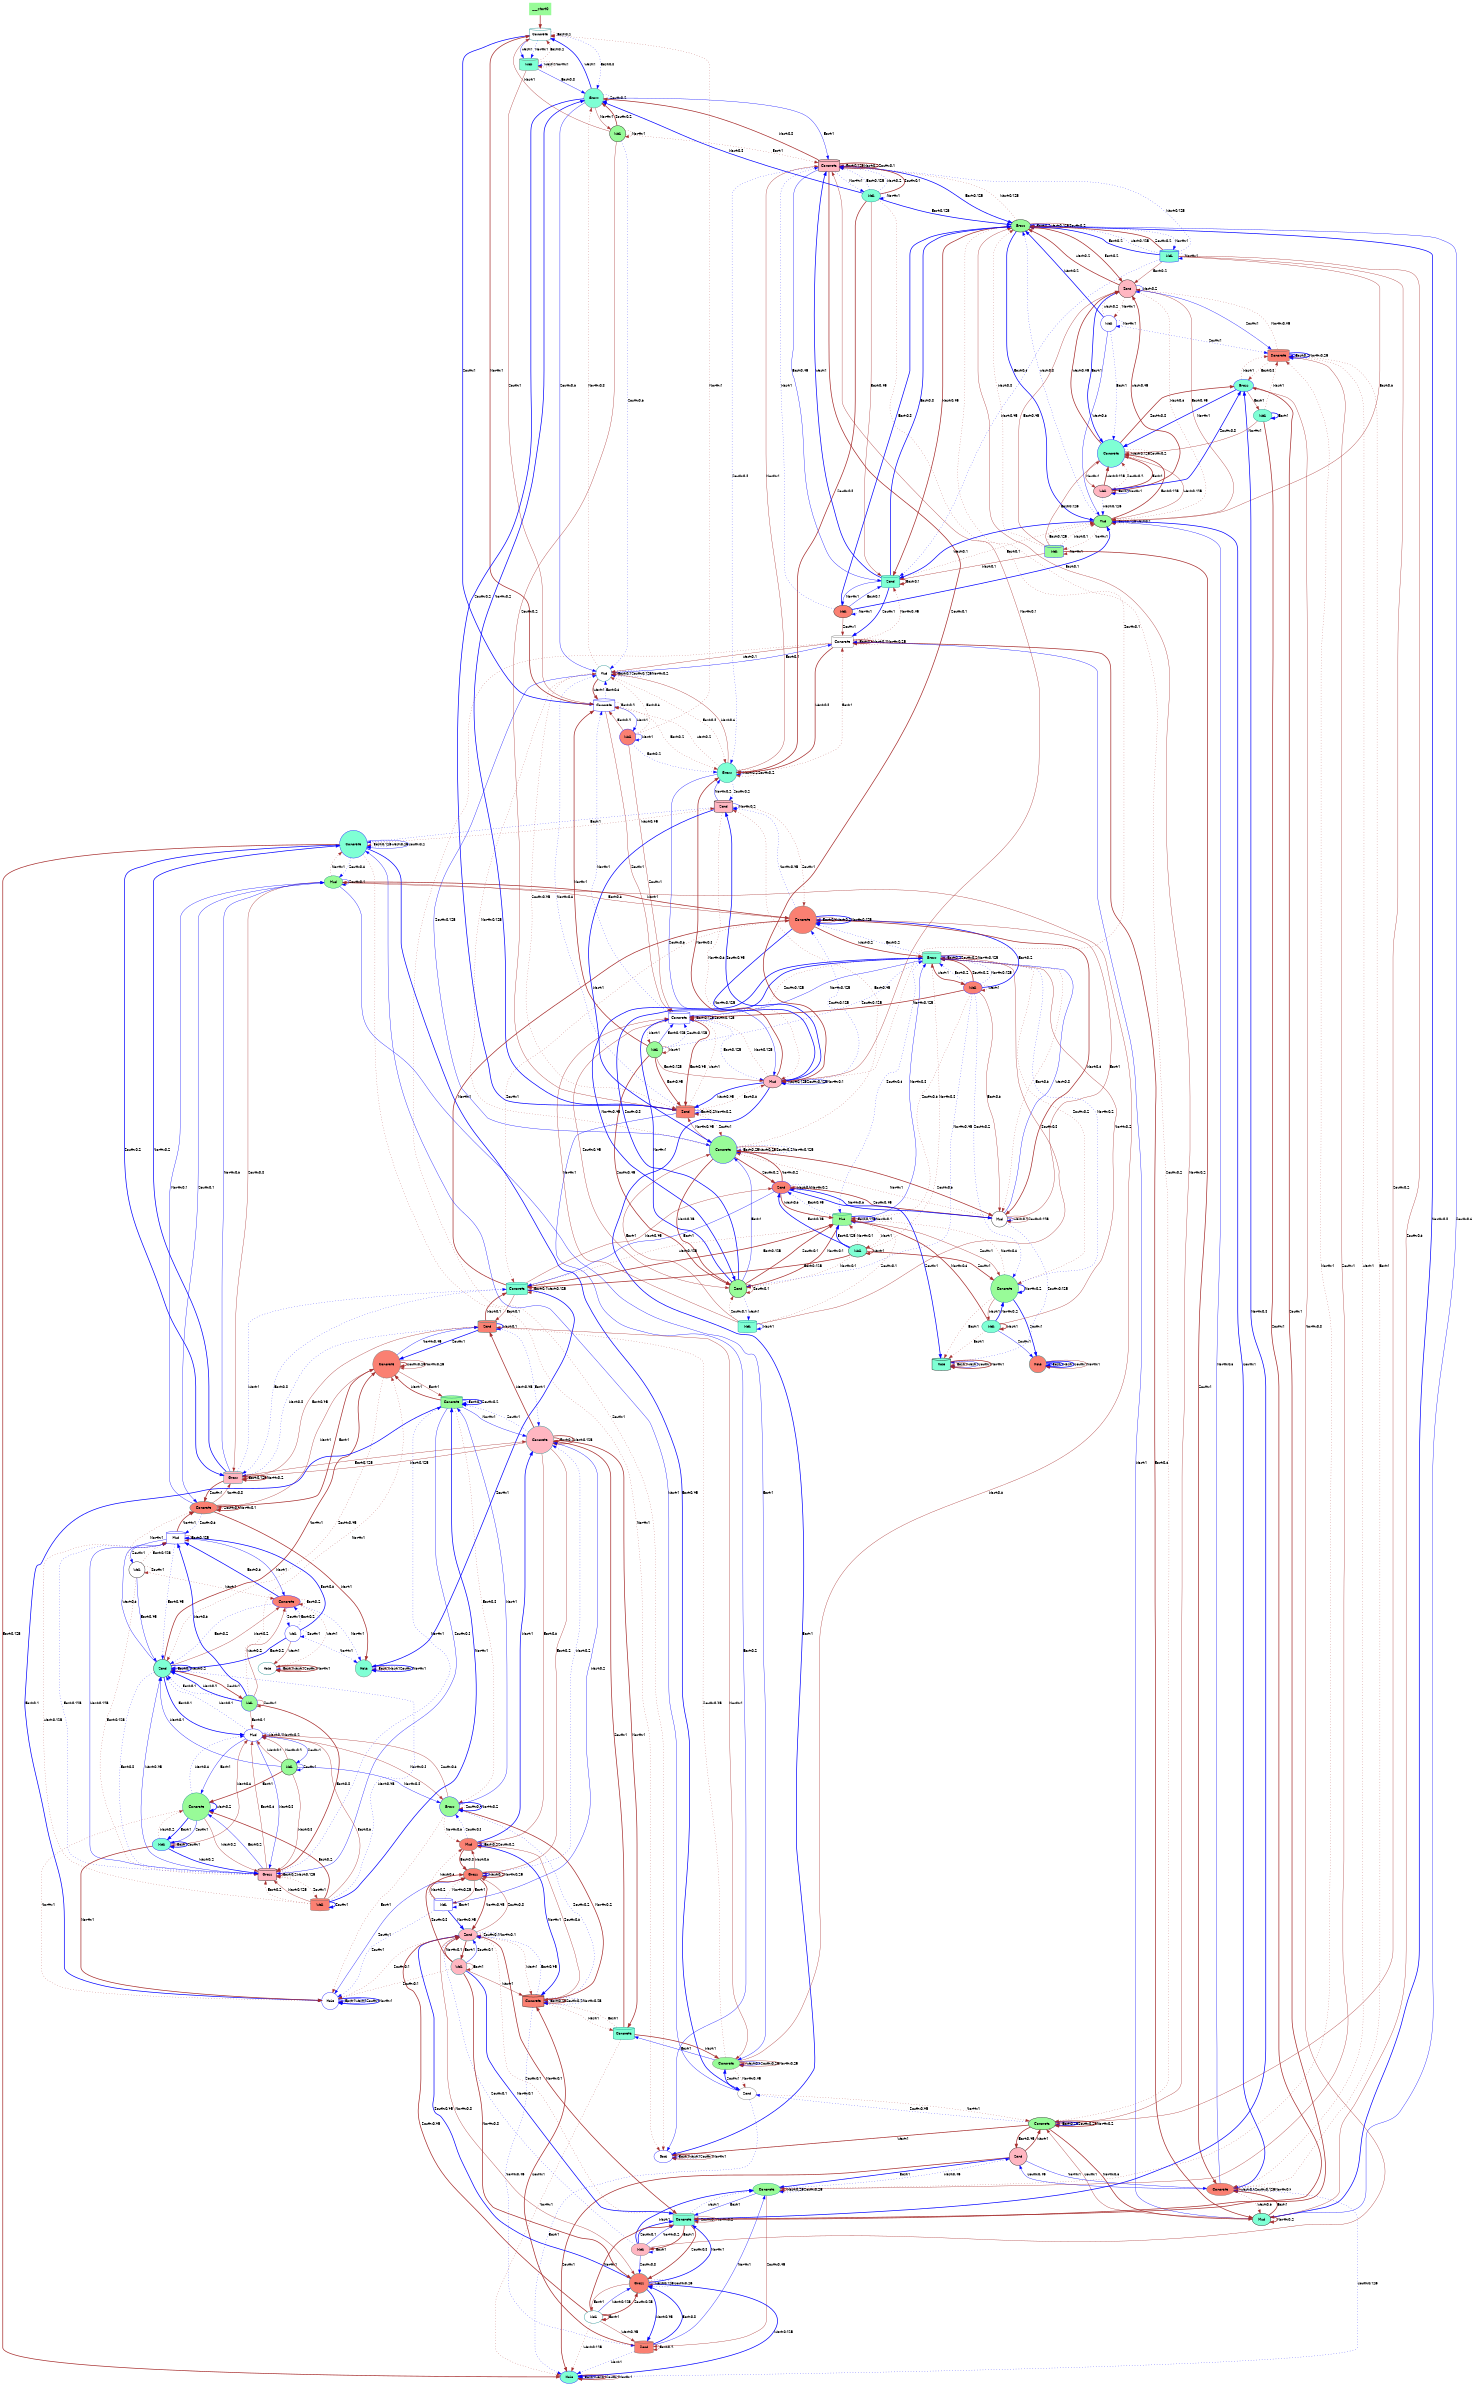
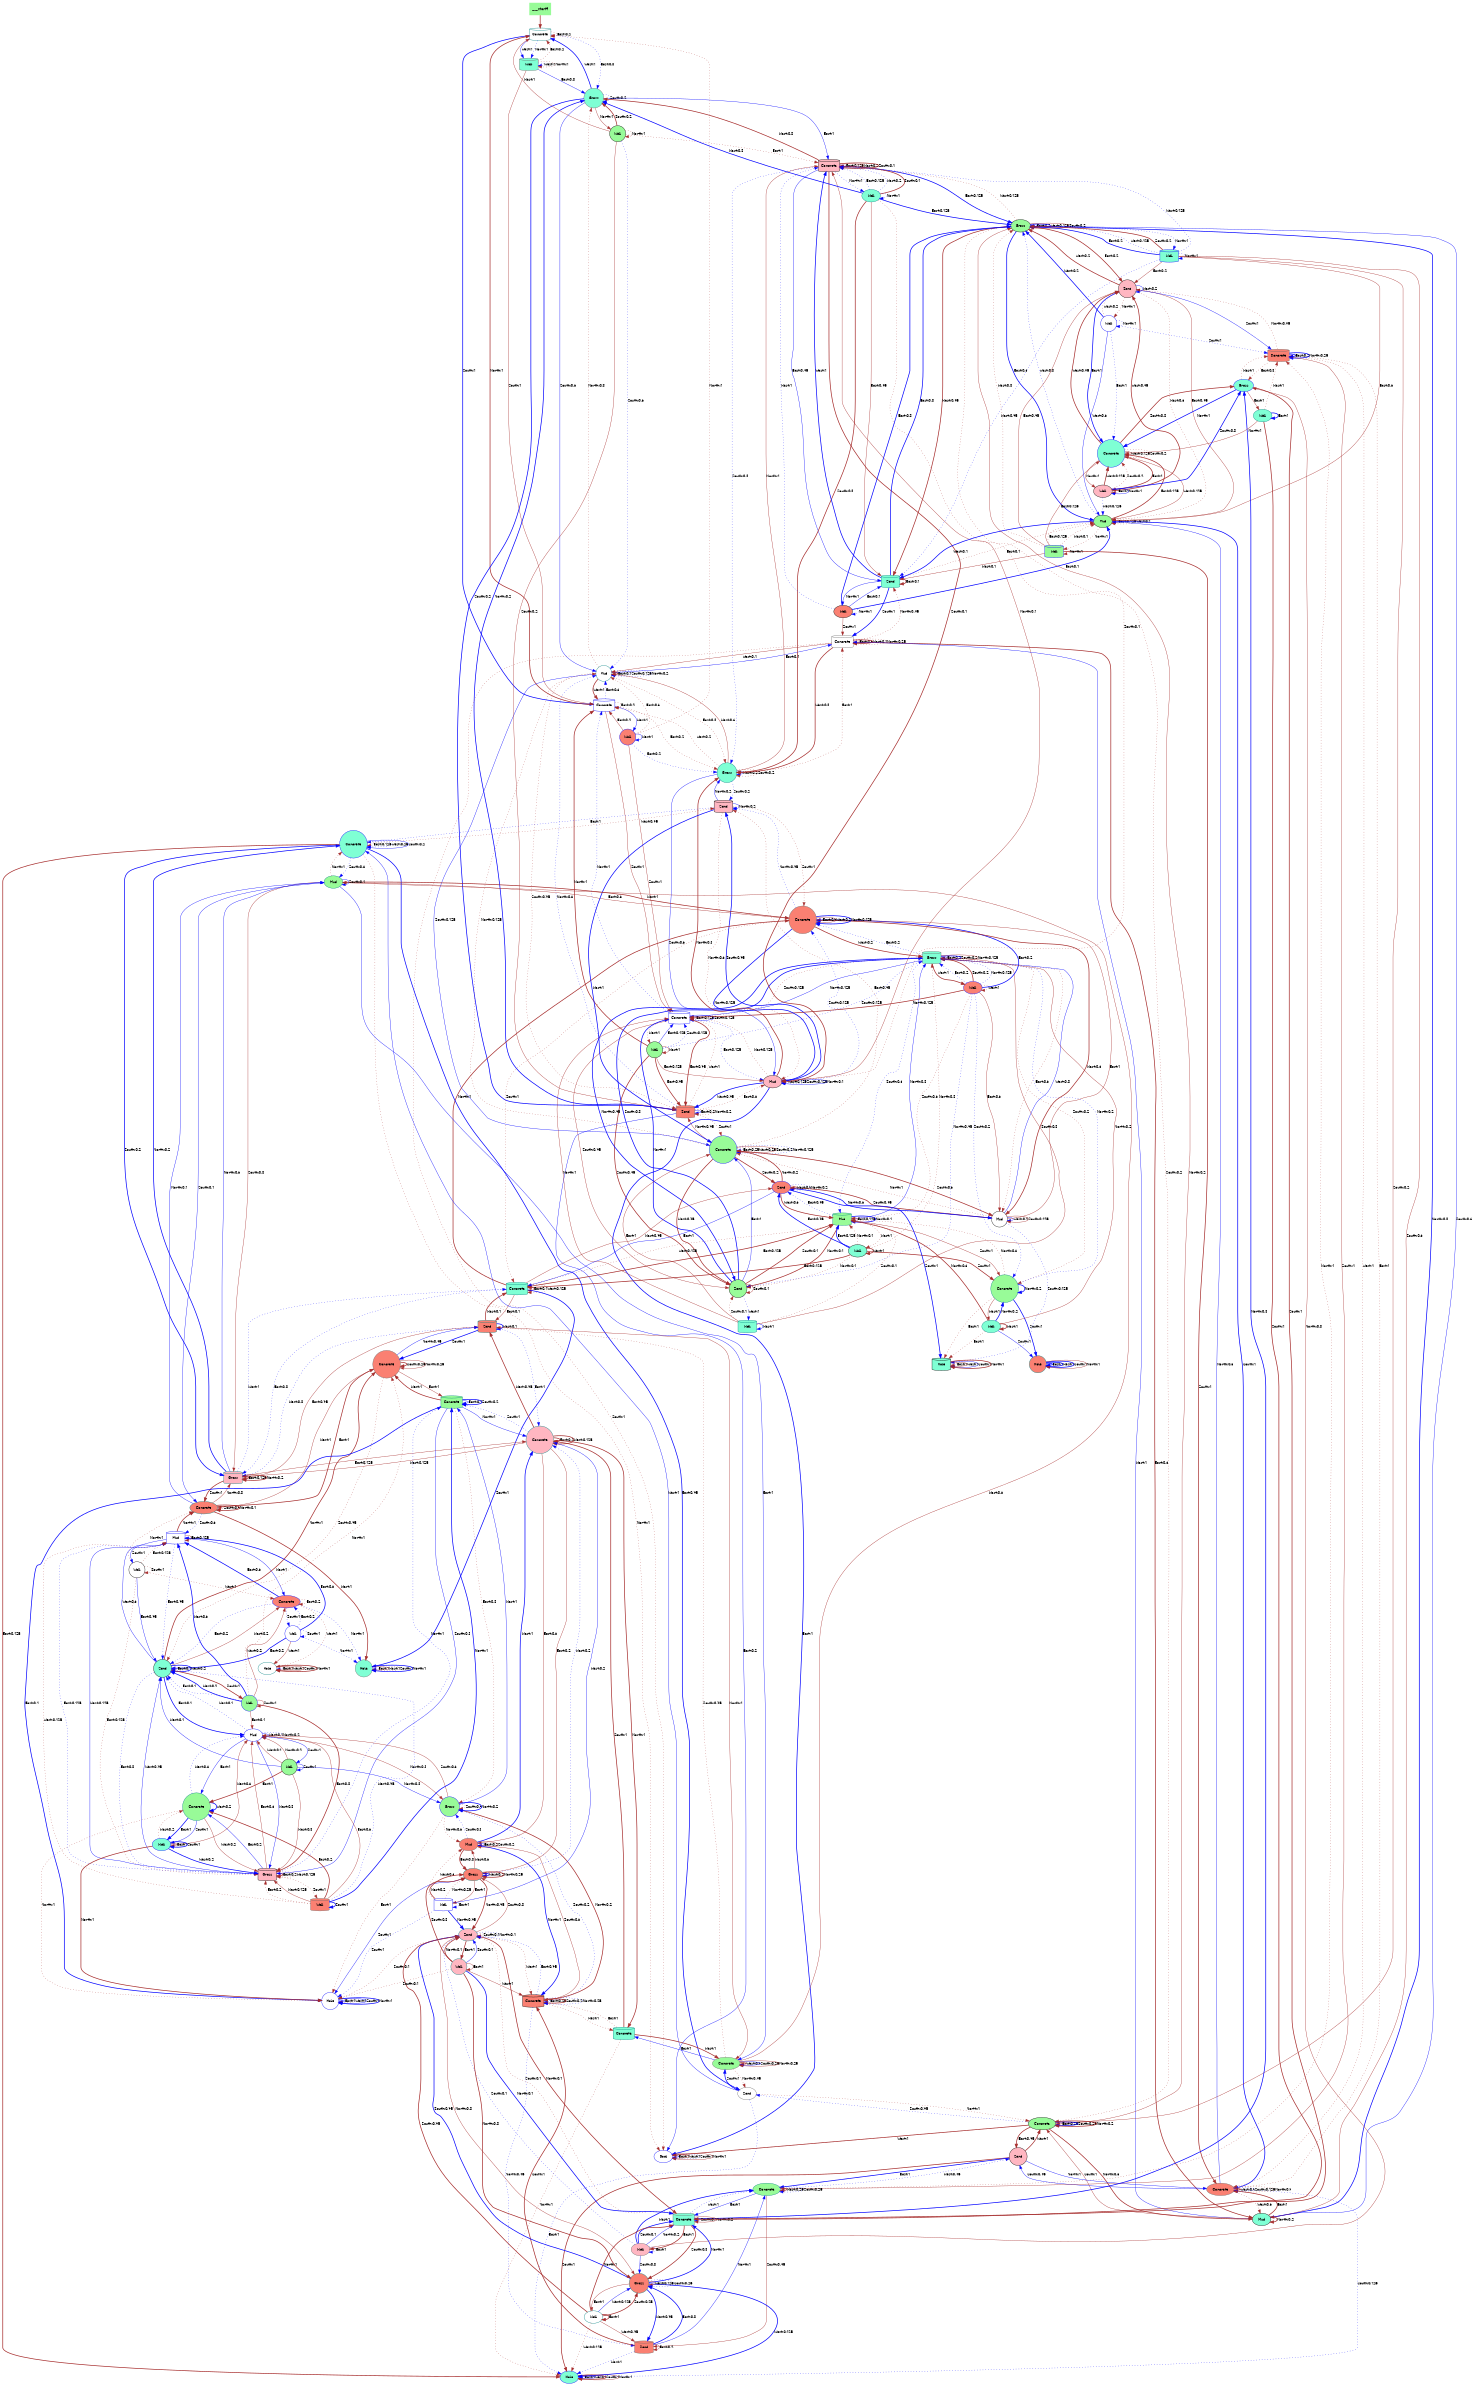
(540, 9) -> (540, 9)
